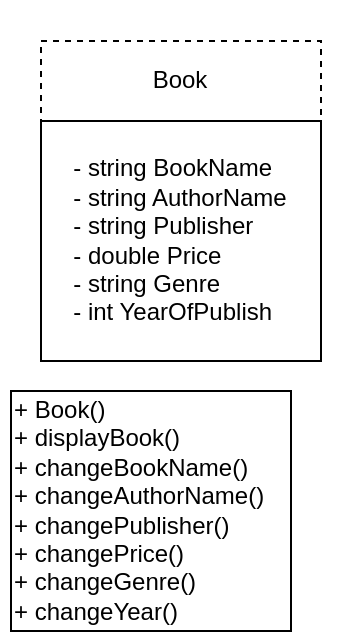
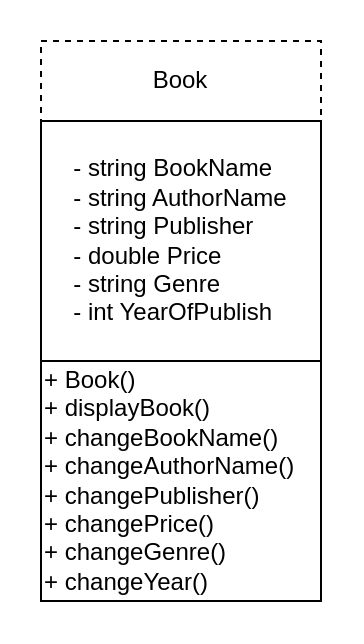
(151, 511) -> (181, 481)
